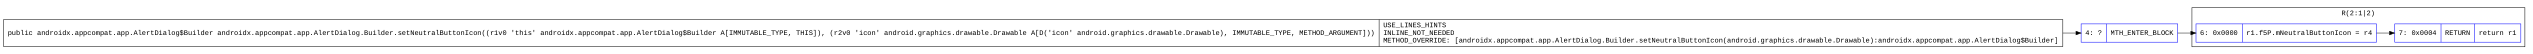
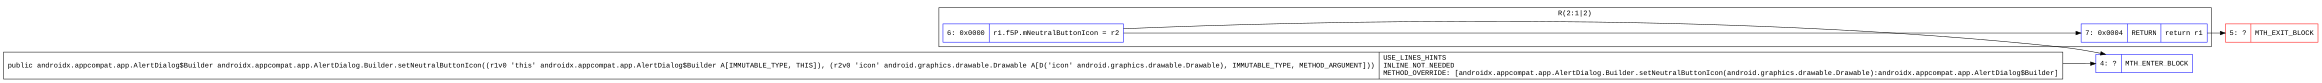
(2184, 33) -> (1613, 23)
none -> (2272, 33)
(2309, 33) -> (1056, 33)
